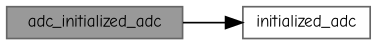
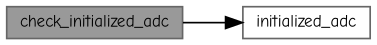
(95, 23) -> (95, 23)
